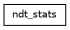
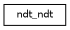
(35, 15) -> (35, 15)
